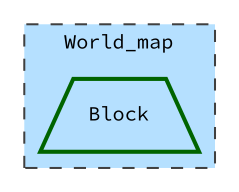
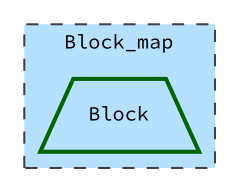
(120, 44) -> (120, 44)
